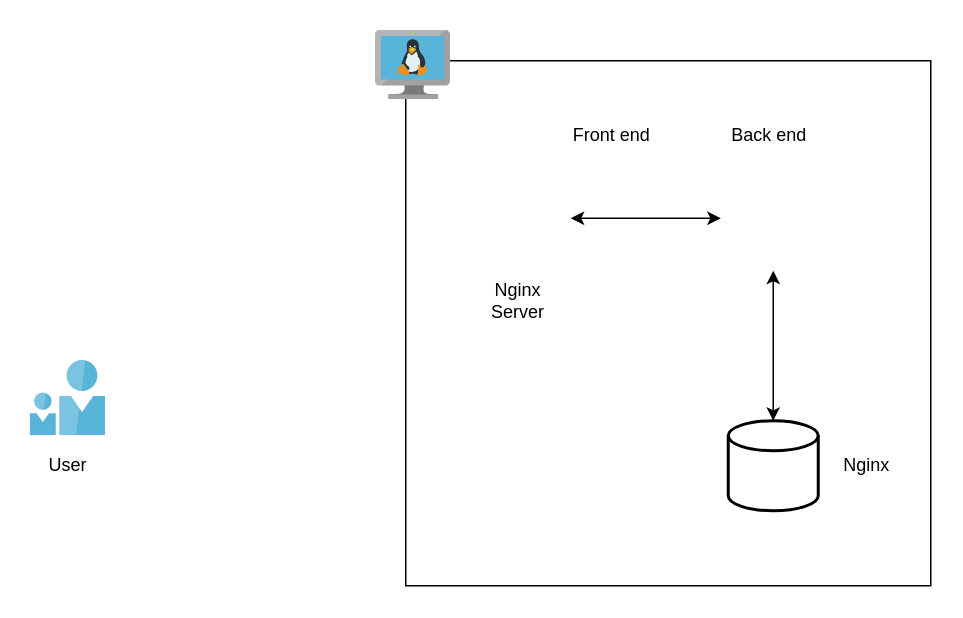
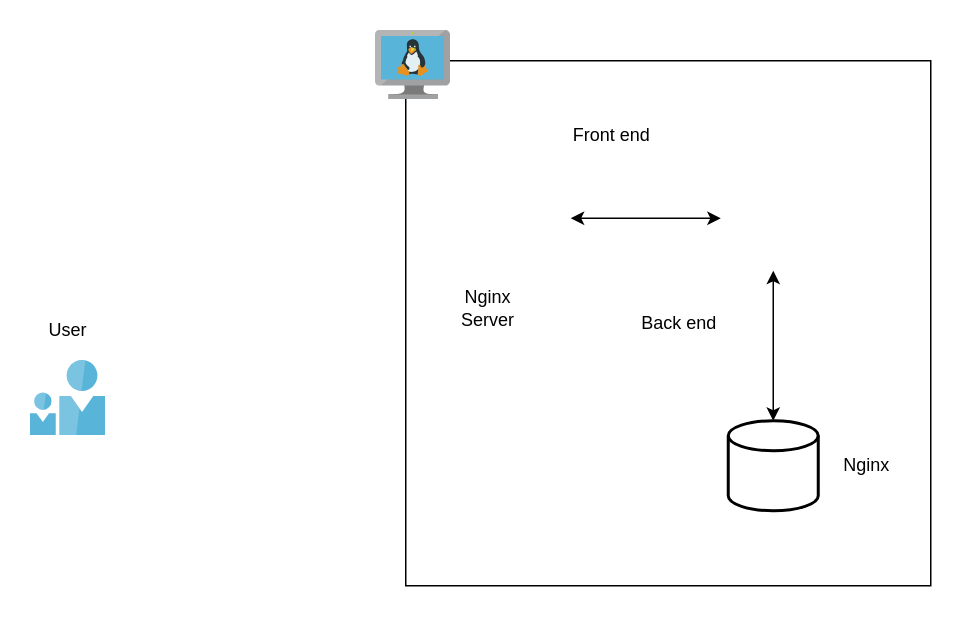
(770, 136) -> (680, 323)
(518, 301) -> (488, 308)
(68, 466) -> (68, 331)
